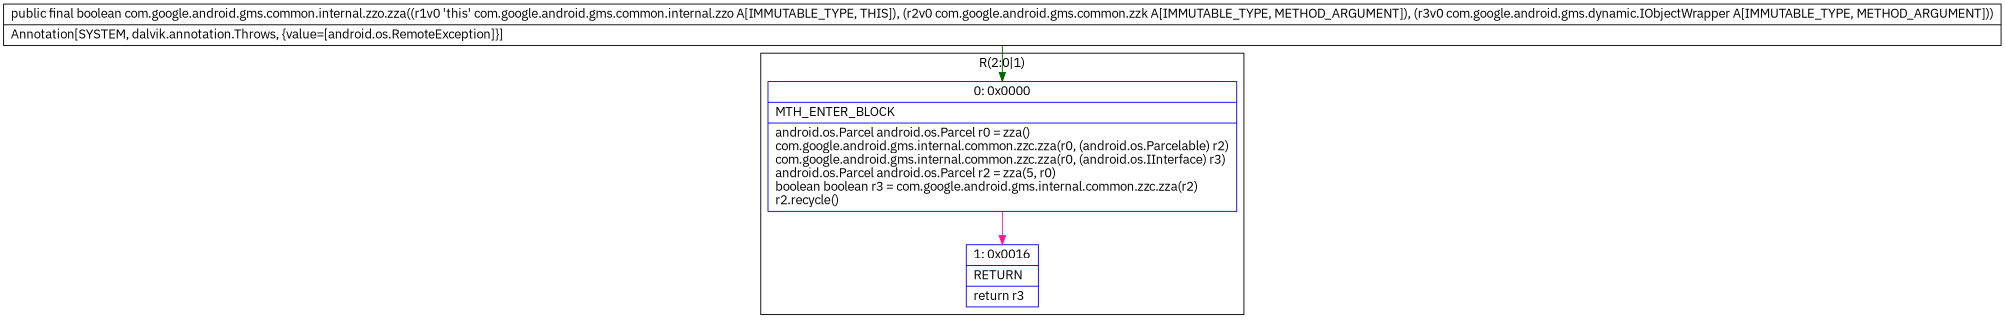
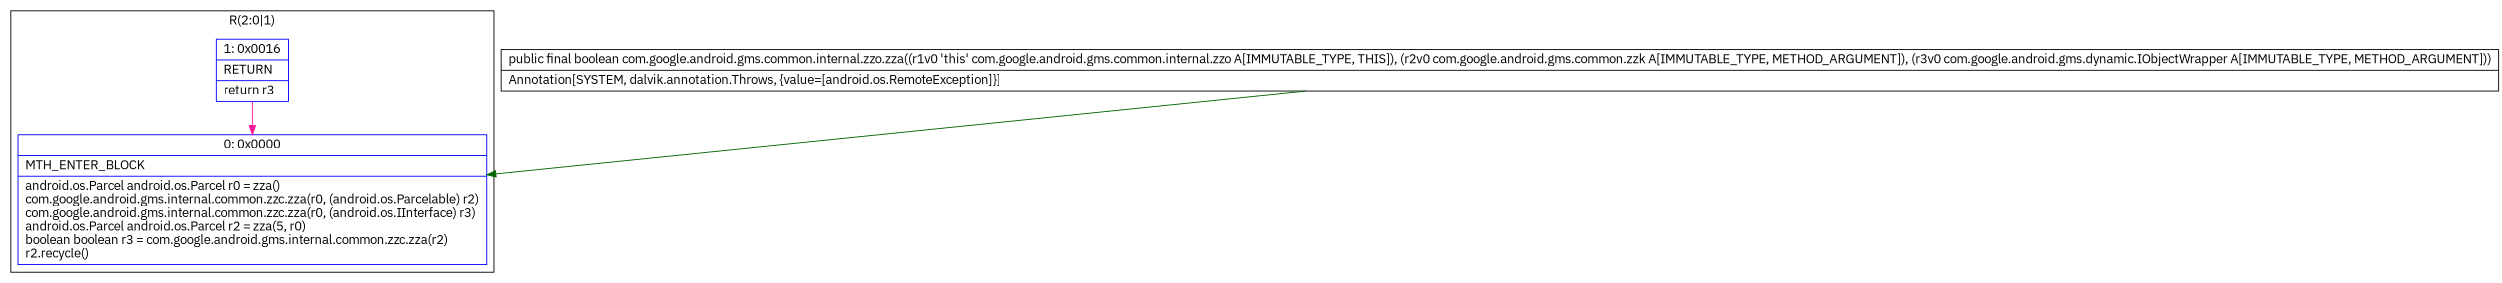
(1002, 223) -> (252, 113)
